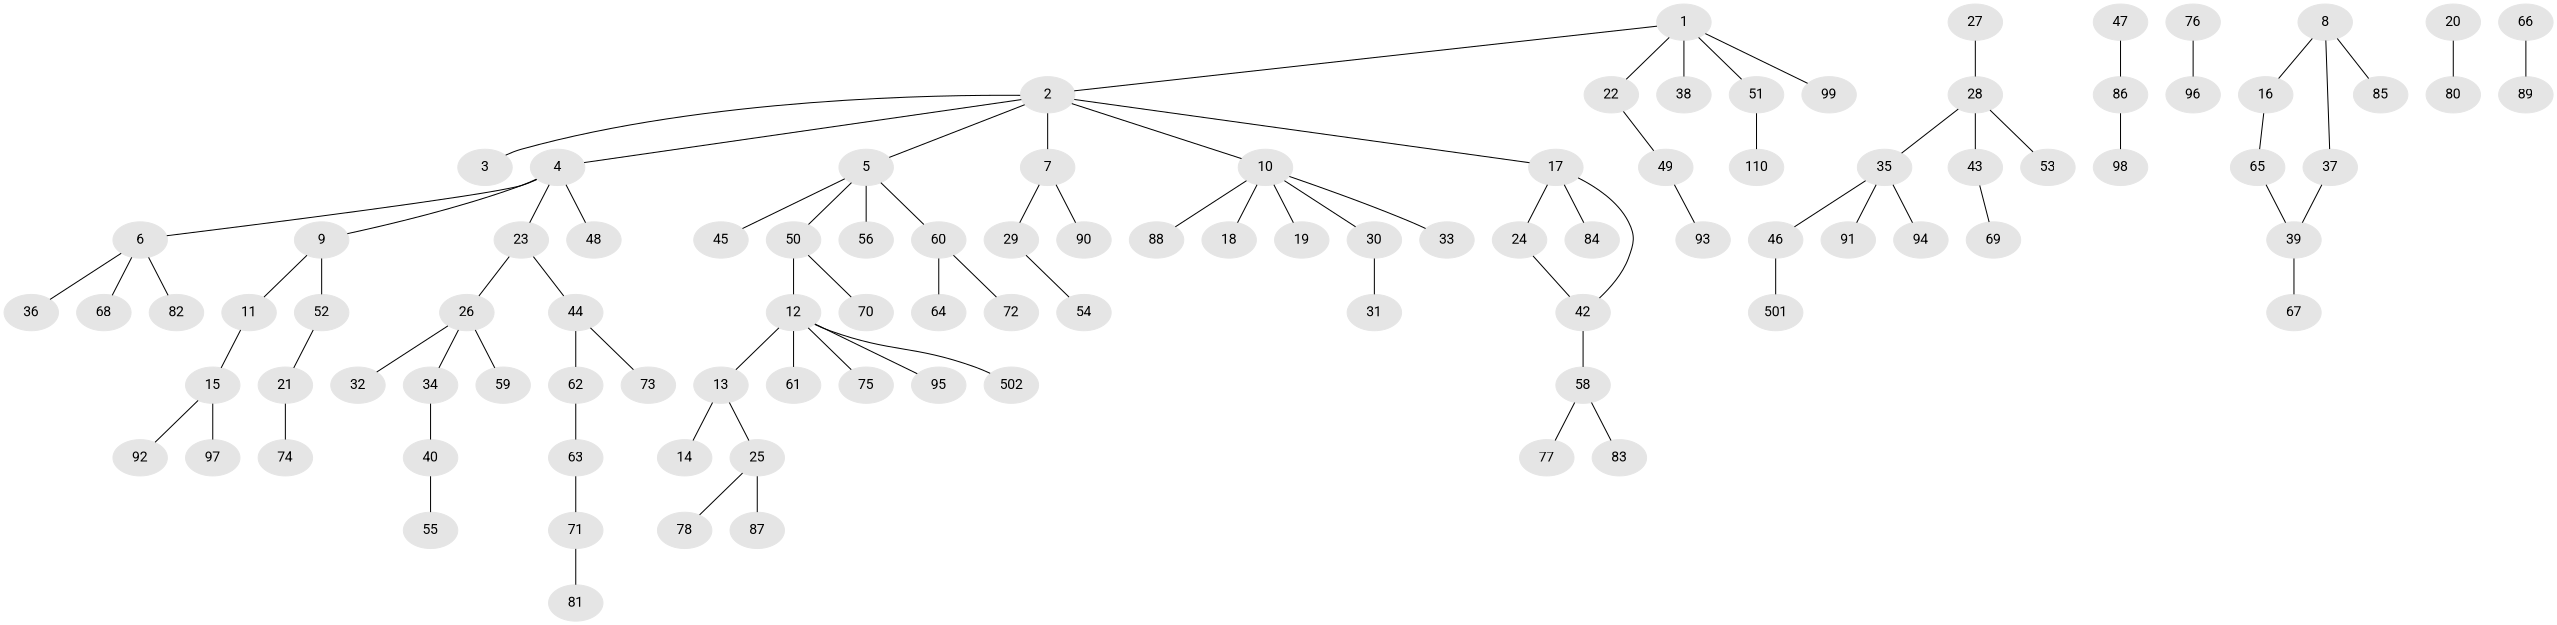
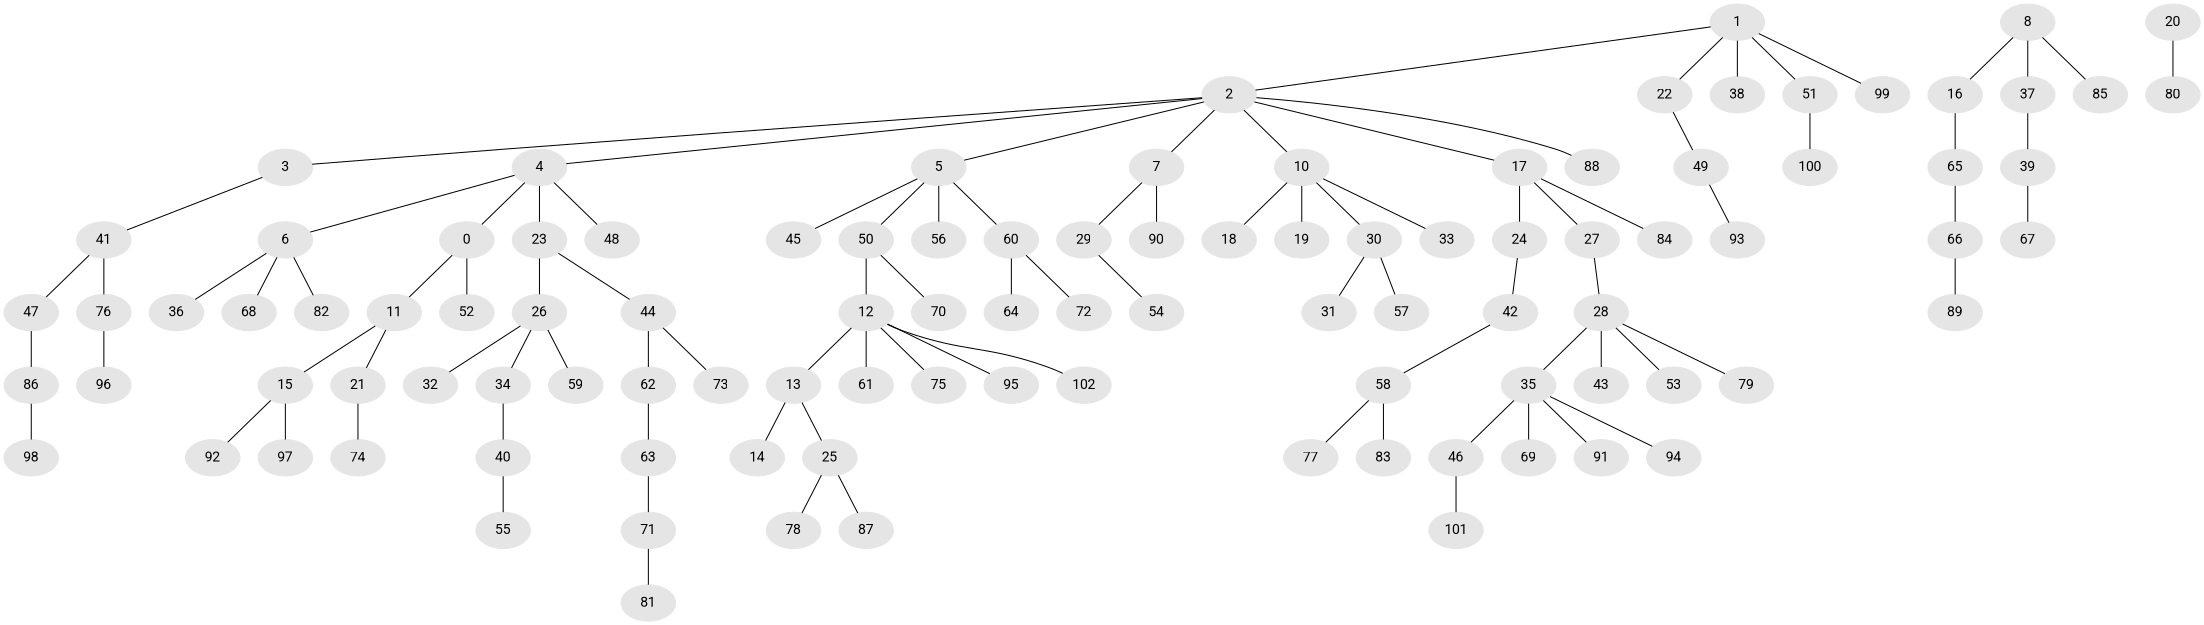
(1757, 167) -> (1810, 167)
(1211, 204) -> (1416, 117)
(1984, 204) -> (1529, 422)
(2276, 204) -> (1955, 204)
(1632, 231) -> (1556, 204)
none -> (104, 240)
(322, 240) -> (467, 240)
none -> (1402, 313)
(1776, 313) -> (1456, 530)
(303, 349) -> (376, 349)
(1011, 385) -> (1084, 385)
none -> (1746, 385)
